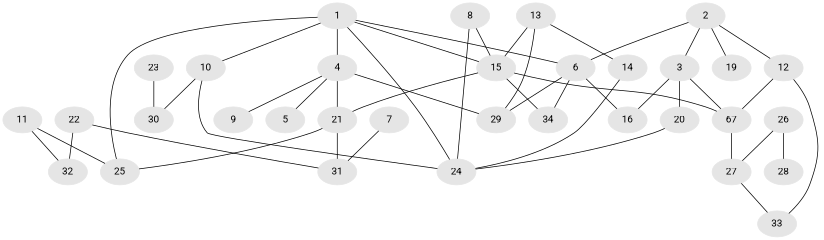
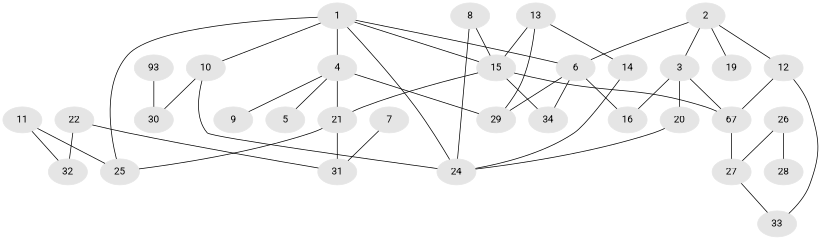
(154, 68) -> (154, 68)
